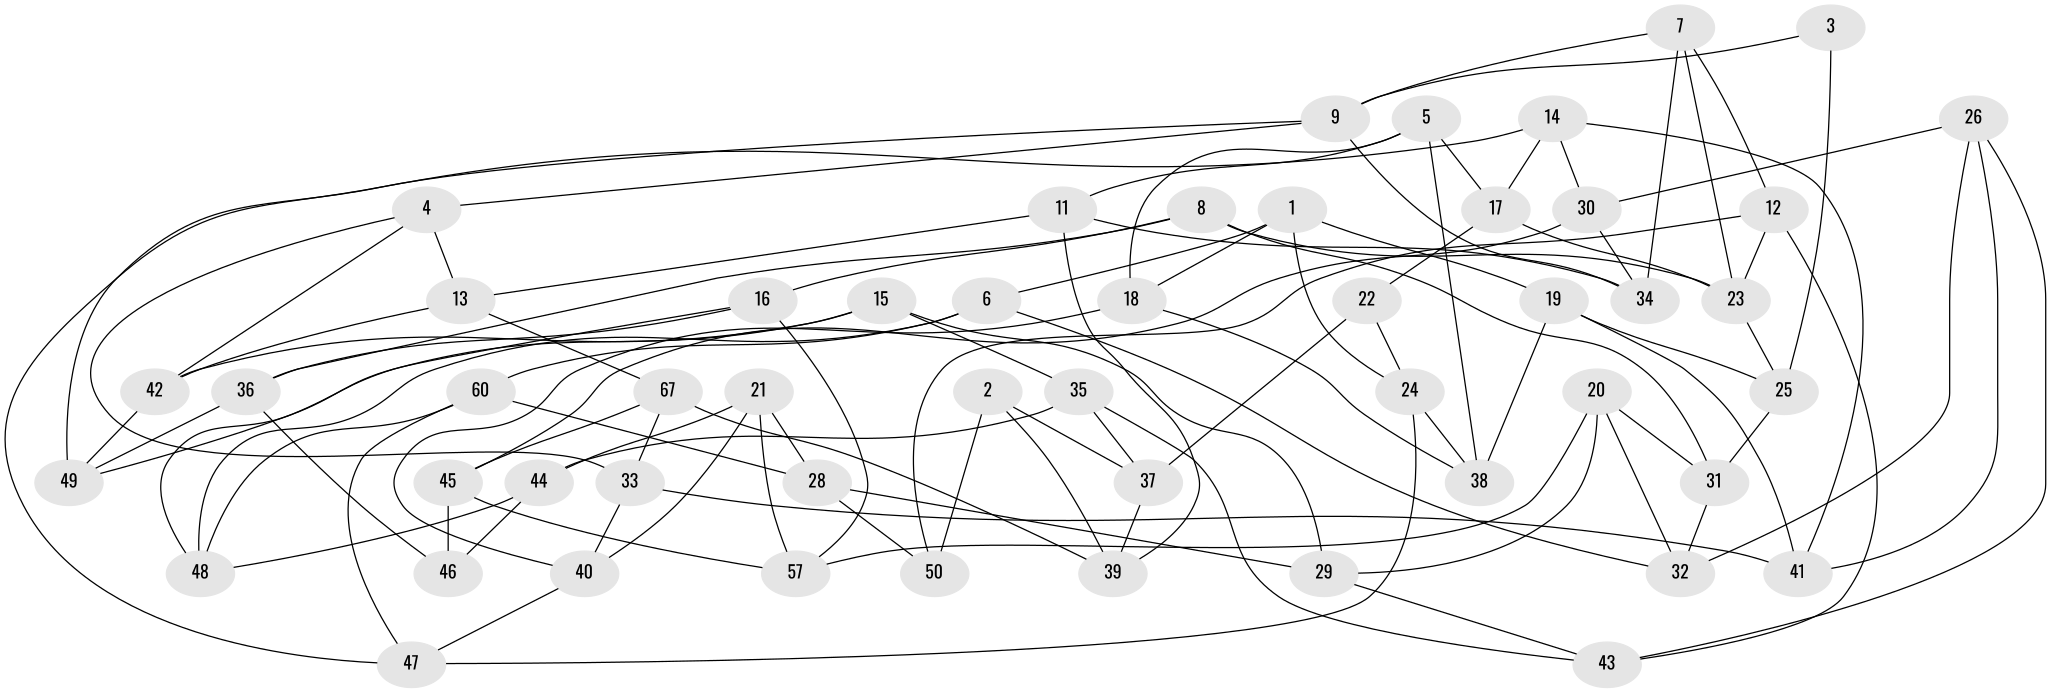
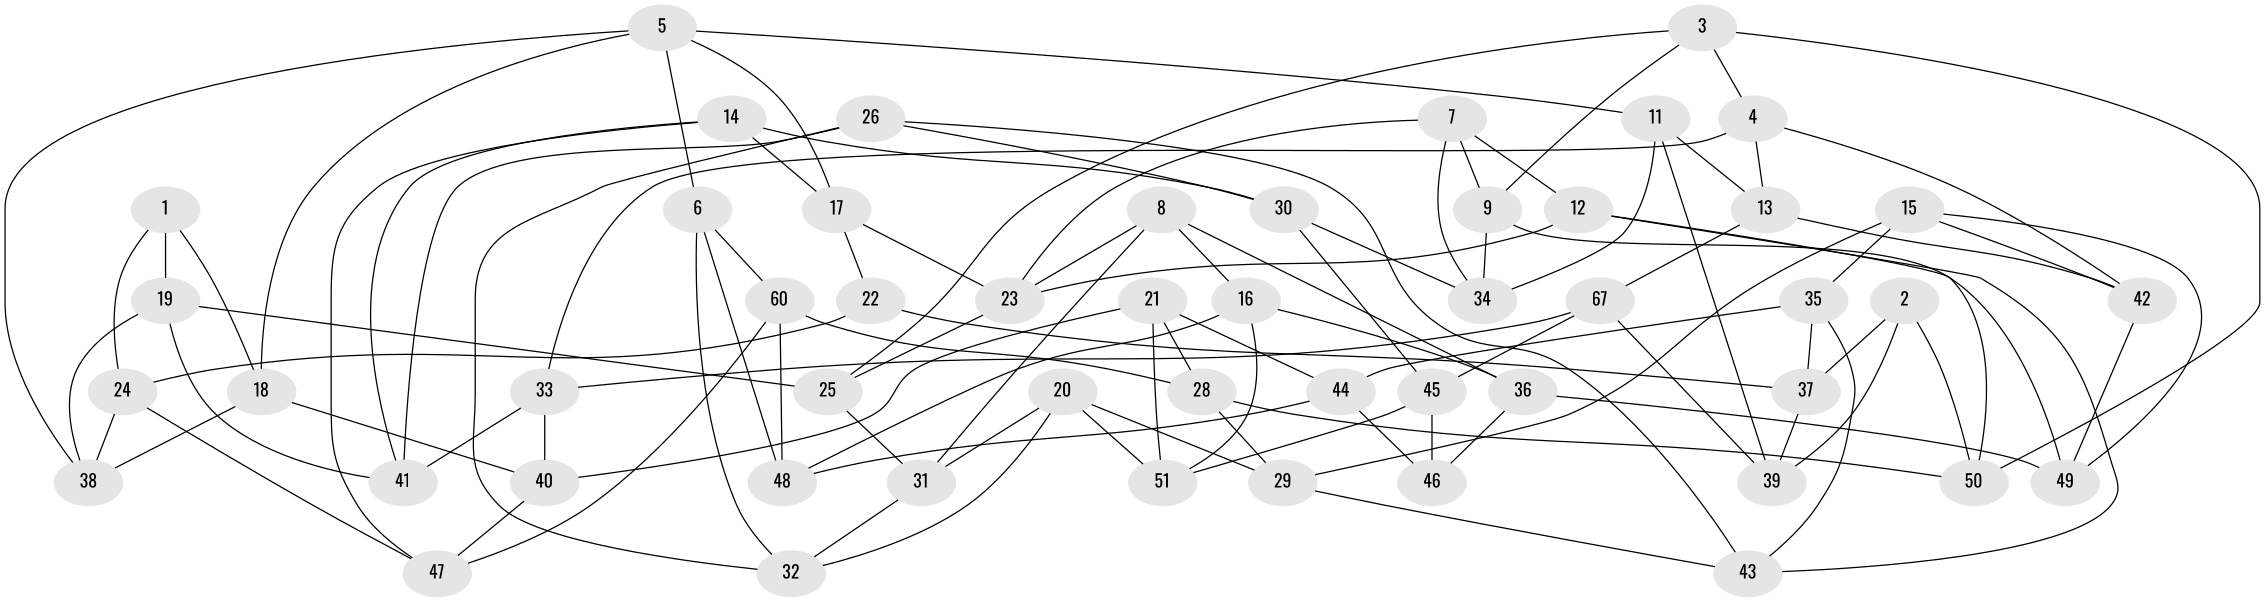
none -> (2208, 146)
(881, 164) -> (1728, 73)
(1143, 262) -> (679, 115)
(796, 574) -> (1163, 483)
